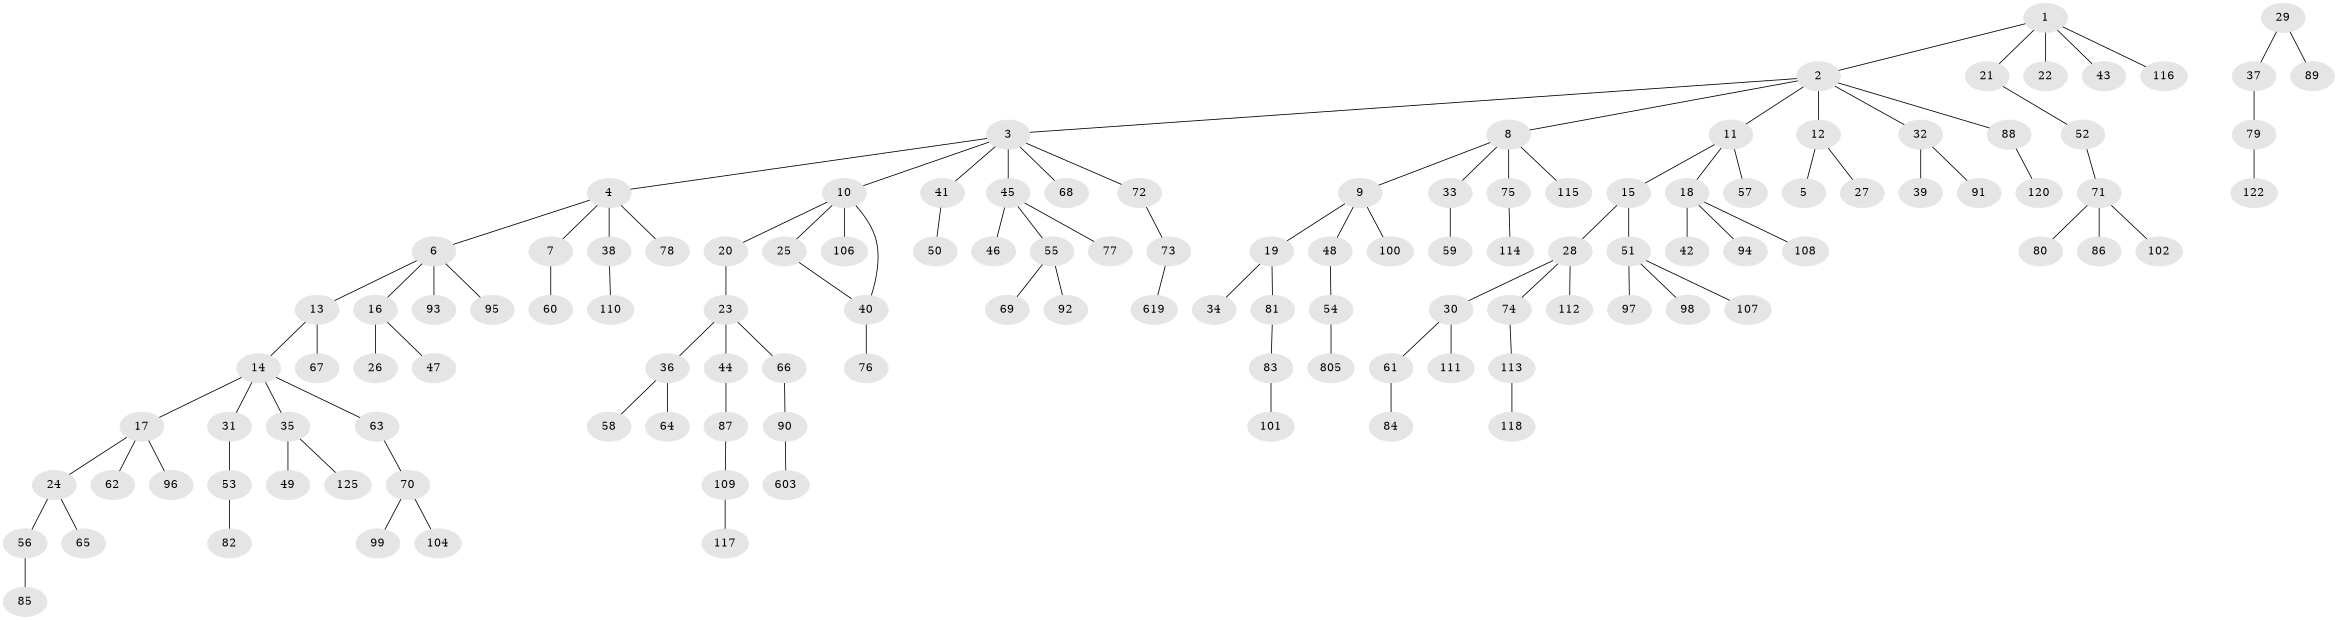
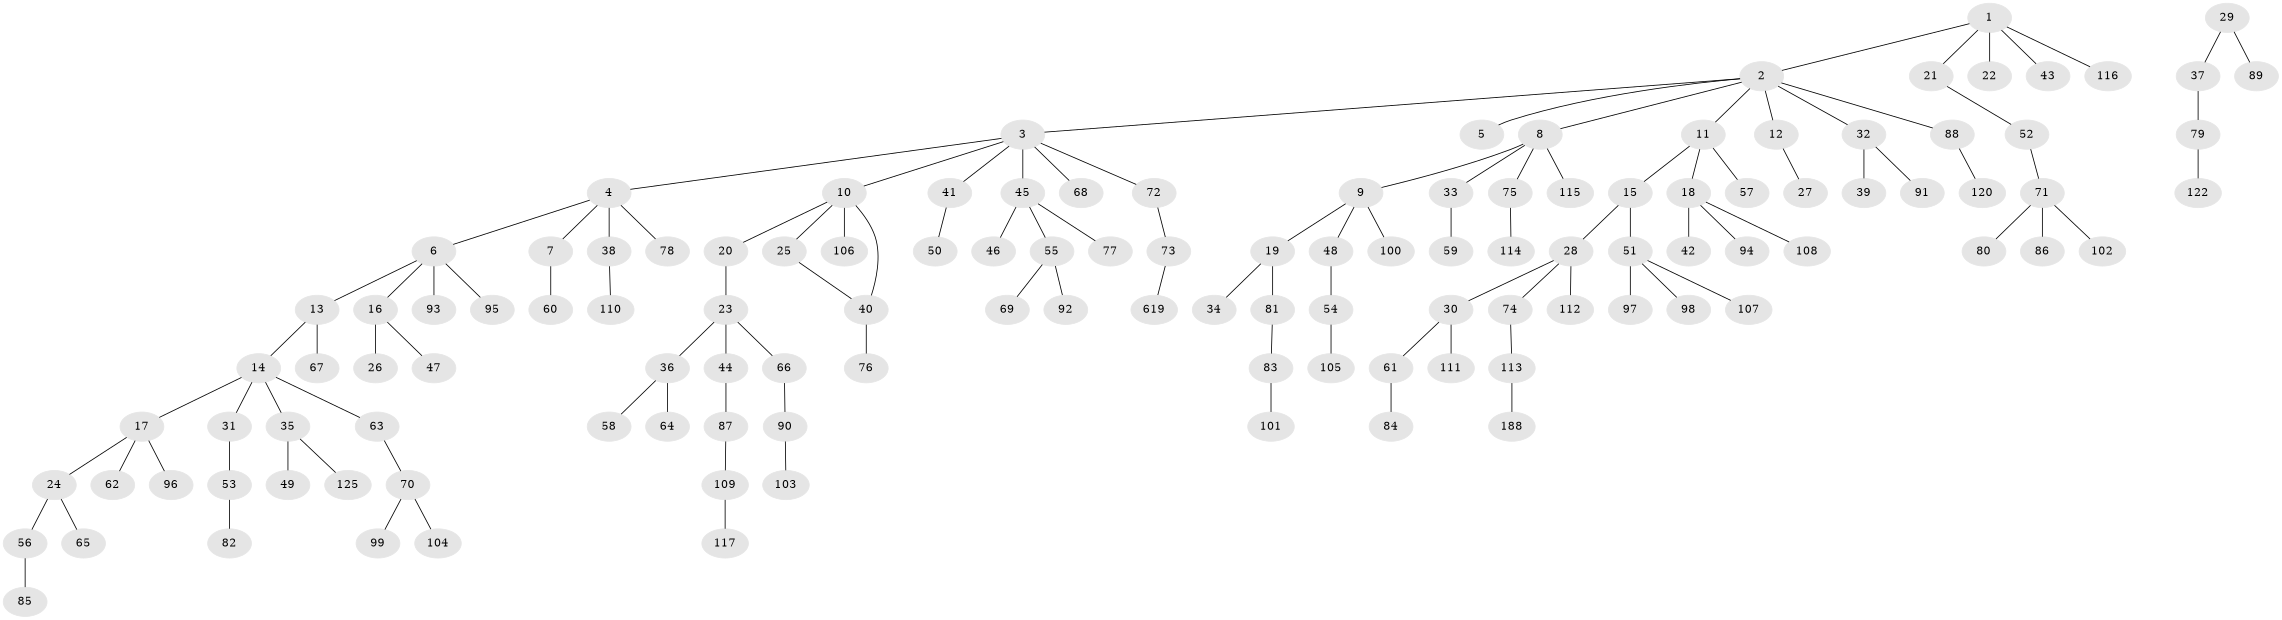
(1811, 164) -> (1618, 95)
(1331, 368) -> (1331, 368)
(1512, 427) -> (1512, 427)
(786, 485) -> (786, 485)
